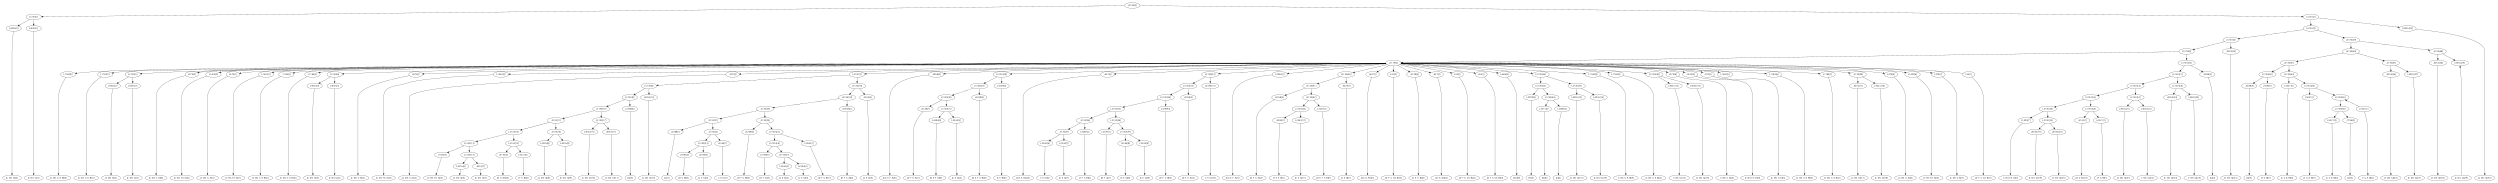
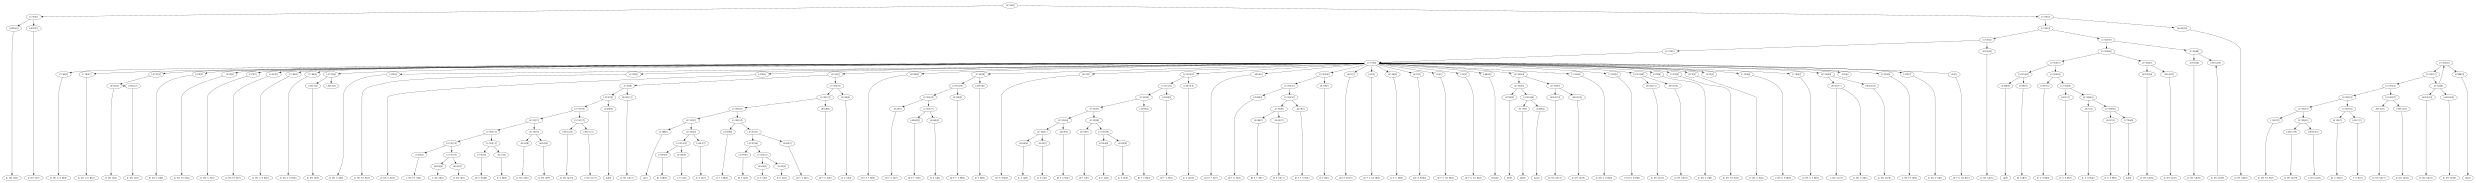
(2187, 56) -> (2442, 75)
(133, 79) -> (123, 86)
(2353, 104) -> (2088, 102)
(1905, 123) -> (1860, 126)
(335, 178) -> none
